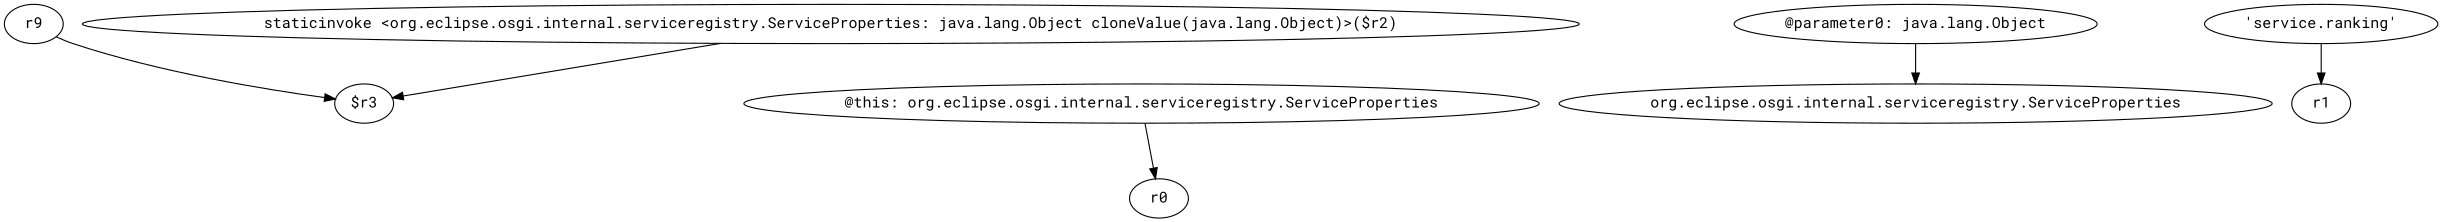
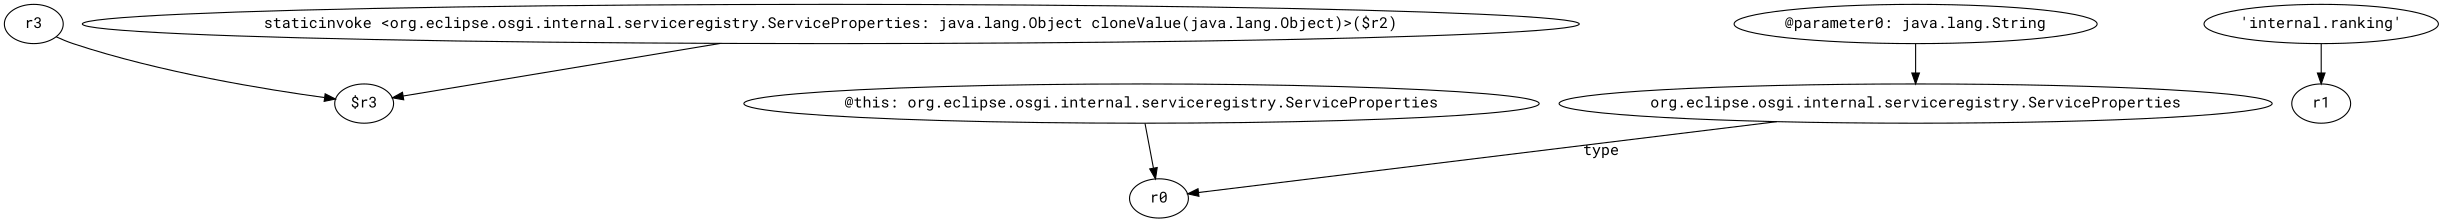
(34, 24) -> (34, 24)
(1916, 24) -> (1916, 24)
(2321, 24) -> (2321, 24)
none -> (1488, 157)
